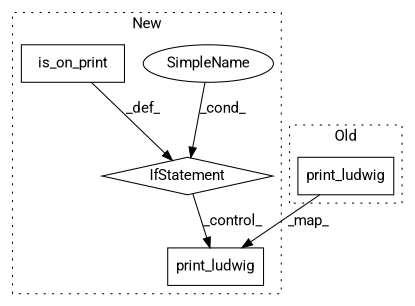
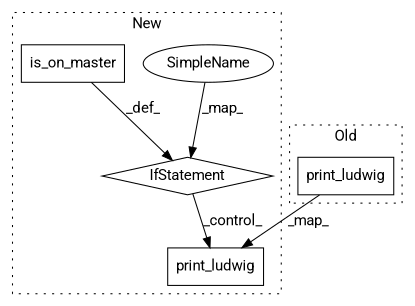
(73, 64) -> (73, 64)
(223, 109) -> (223, 109)
